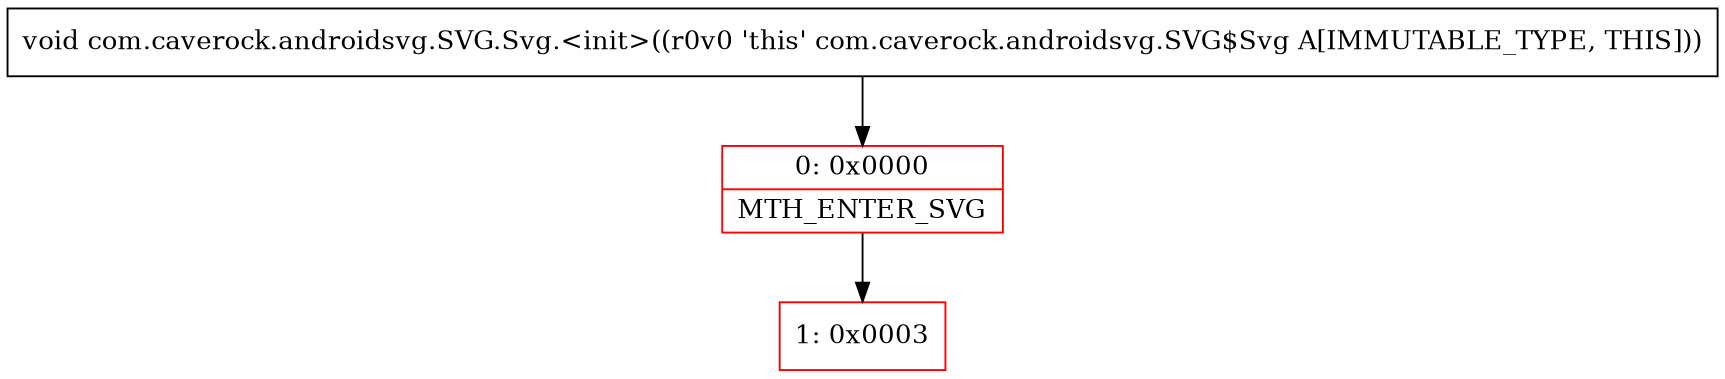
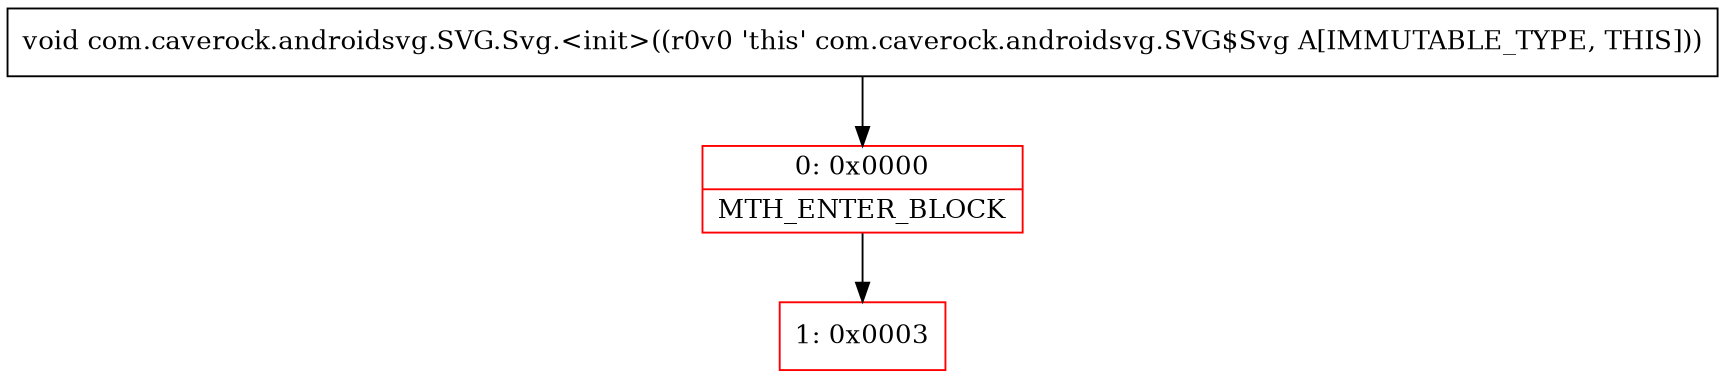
(863, 210) -> (863, 210)
